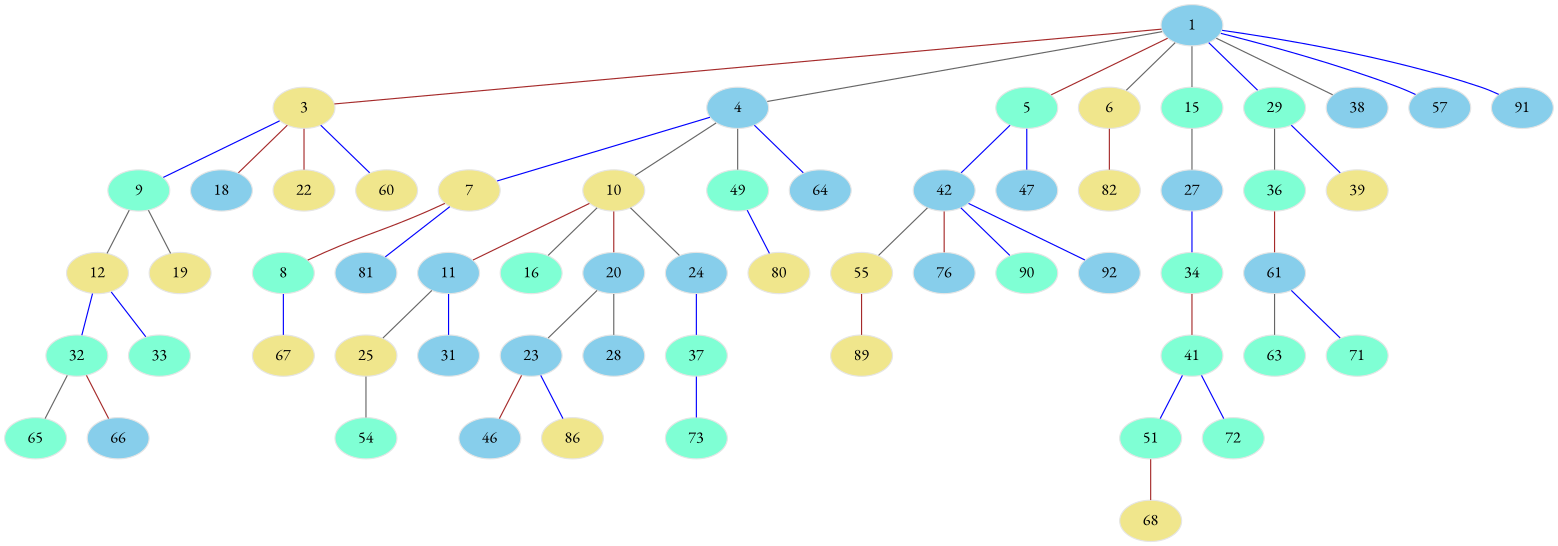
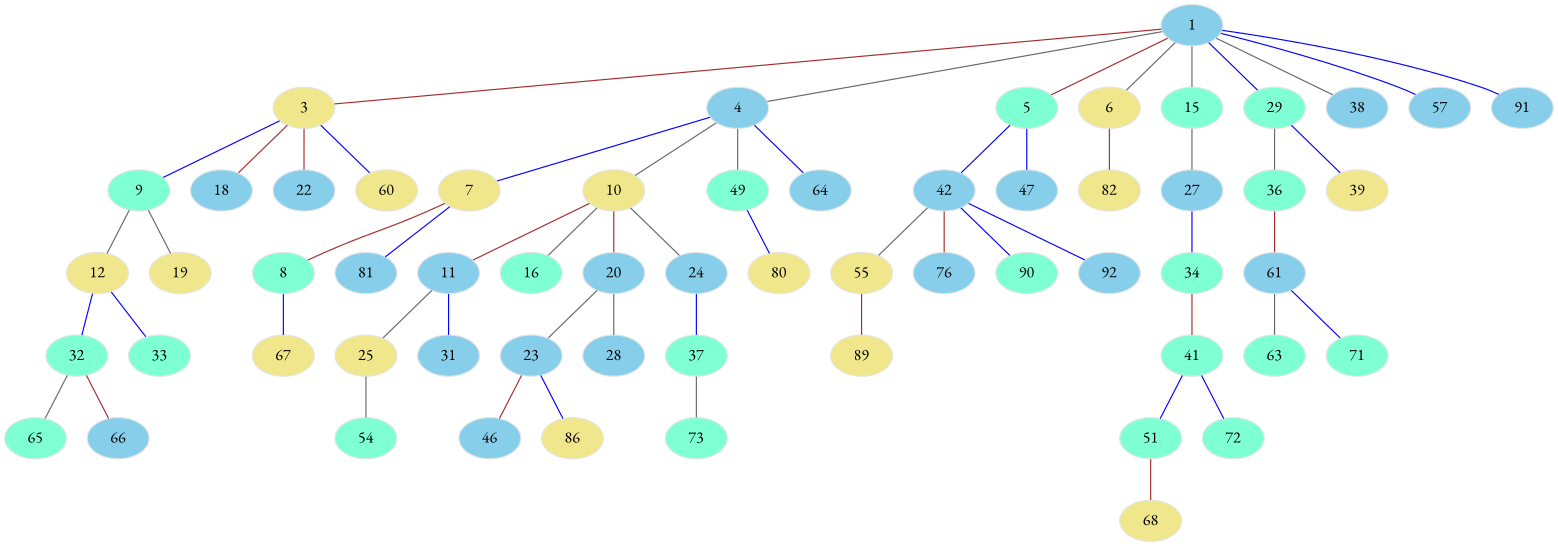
(304, 190) -> (304, 190)
(696, 397) -> (696, 397)
